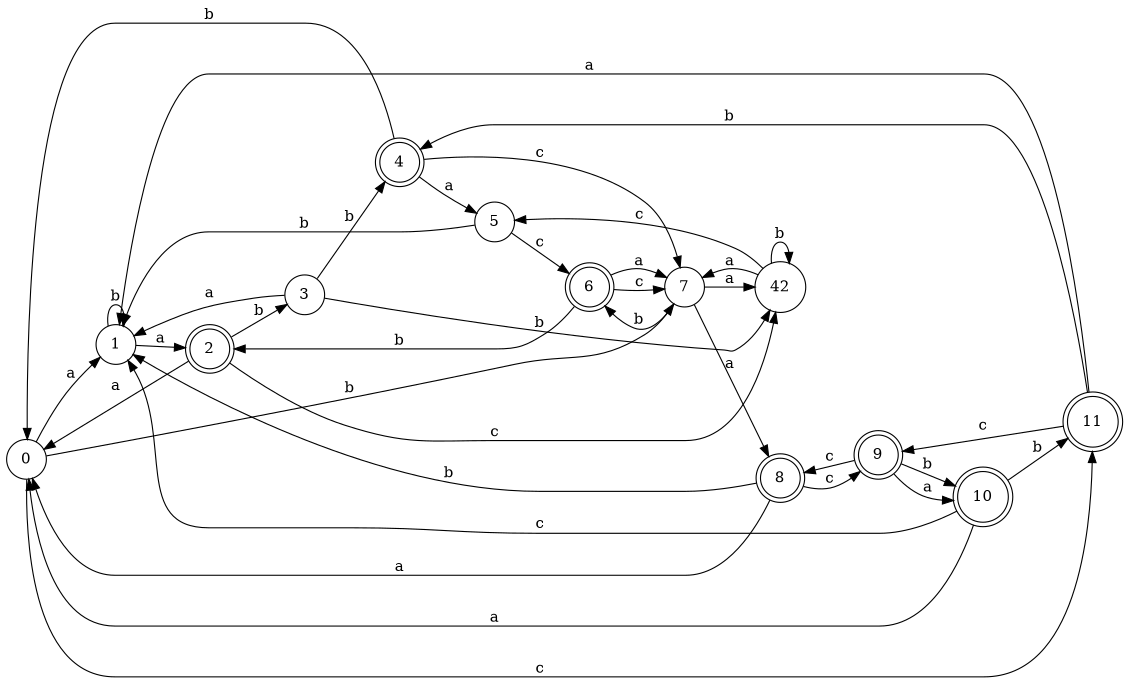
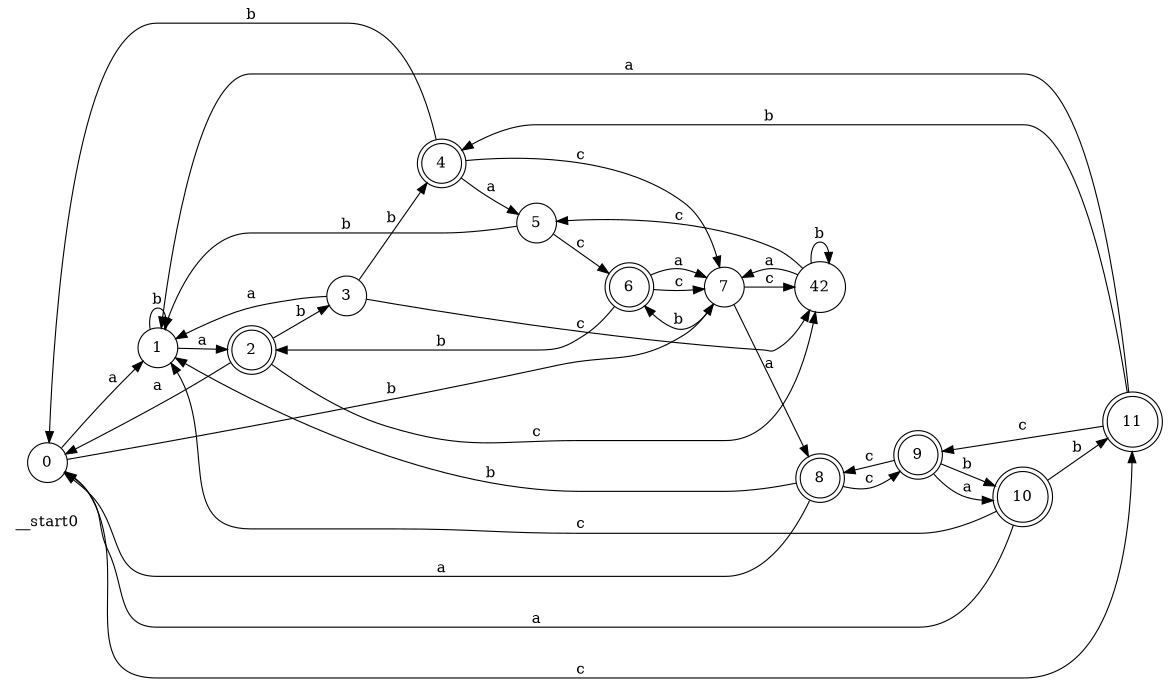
(730, 279) -> (770, 279)
(540, 323) -> (581, 324)
none -> (47, 522)
